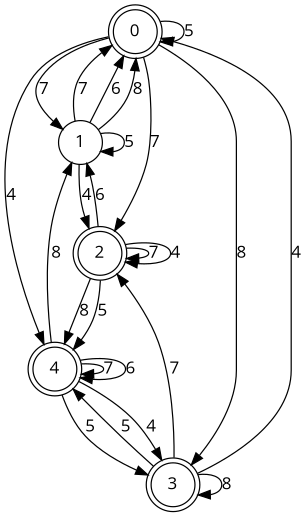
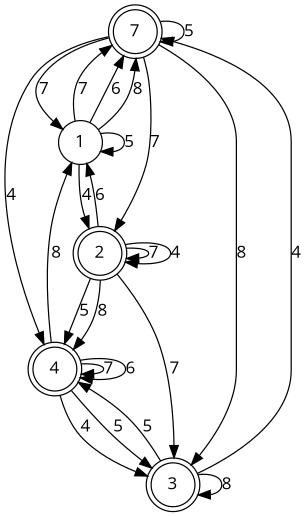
(135, 32) -> (135, 32)
(165, 366) -> (162, 354)
